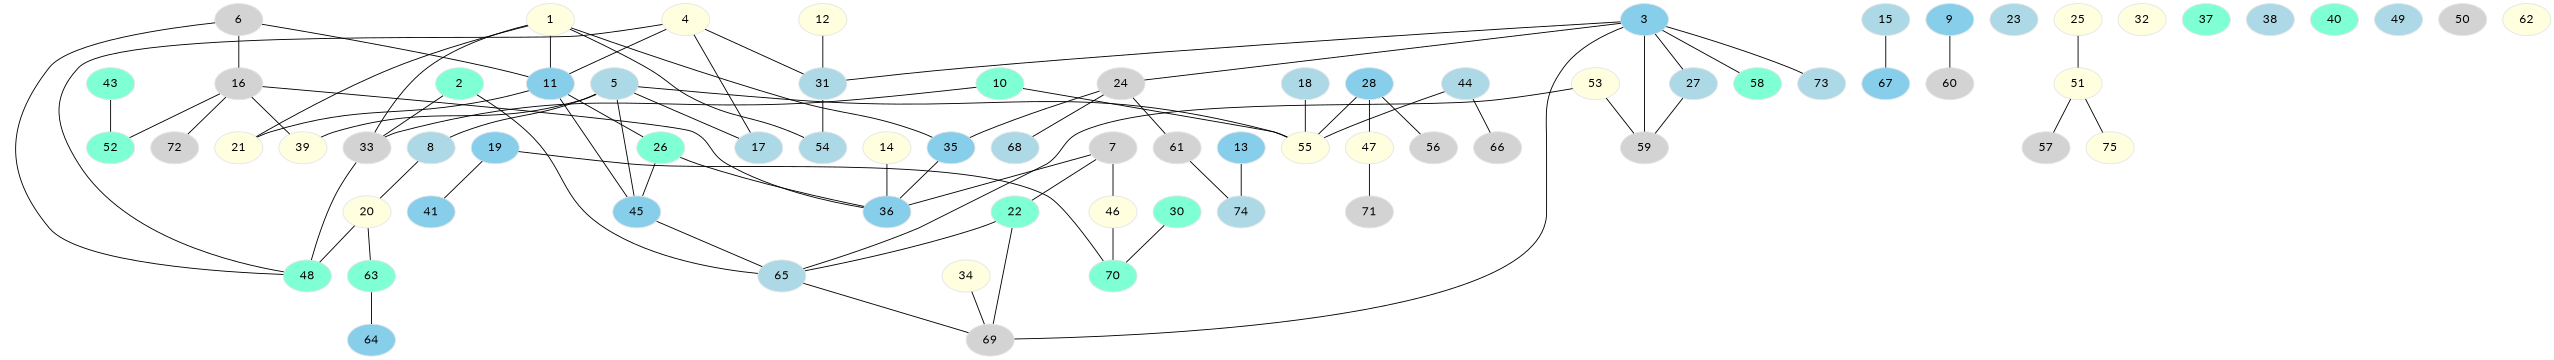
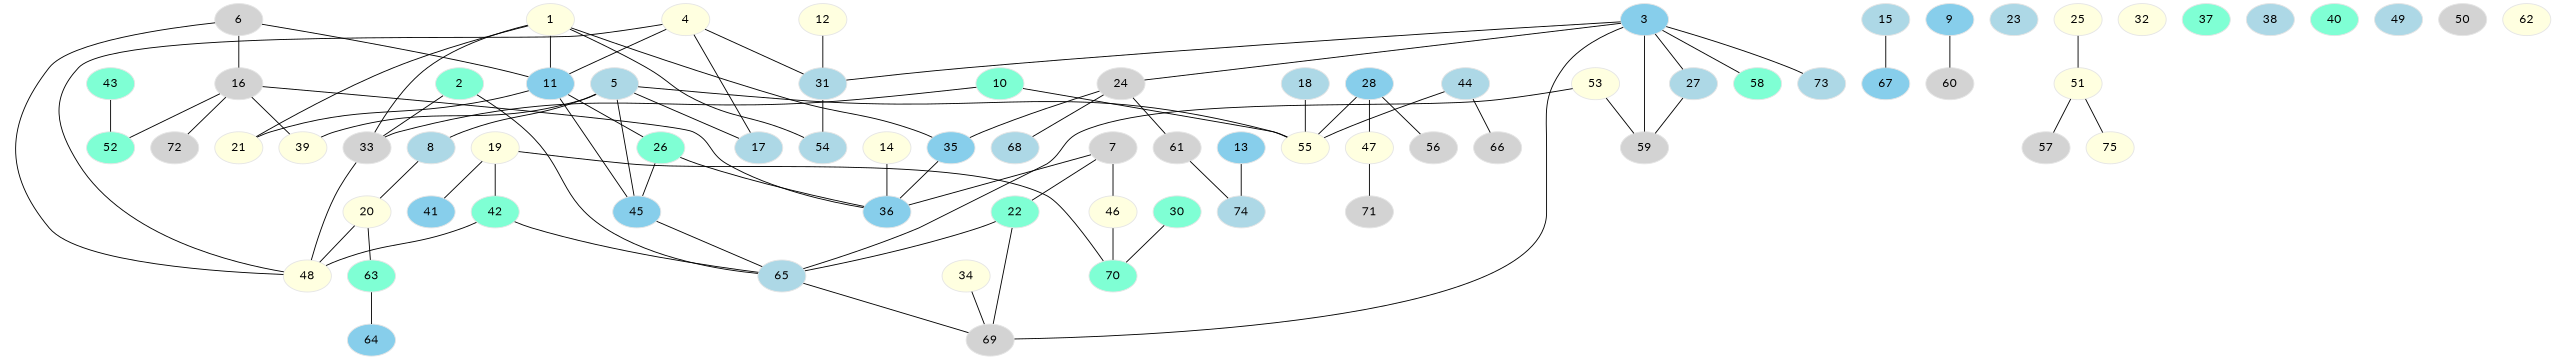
(495, 148) -> (495, 148)
none -> (495, 212)
(307, 276) -> (307, 276)
